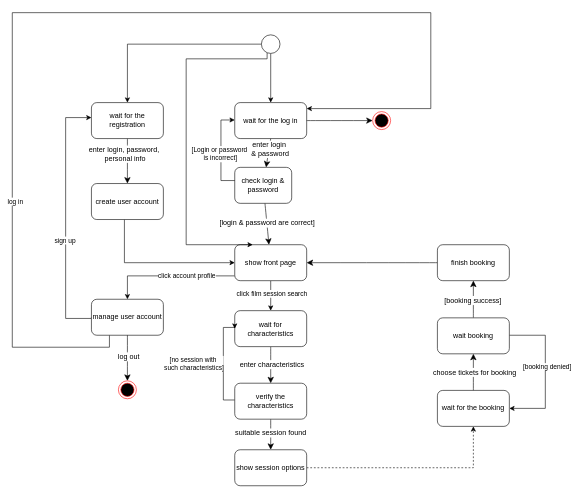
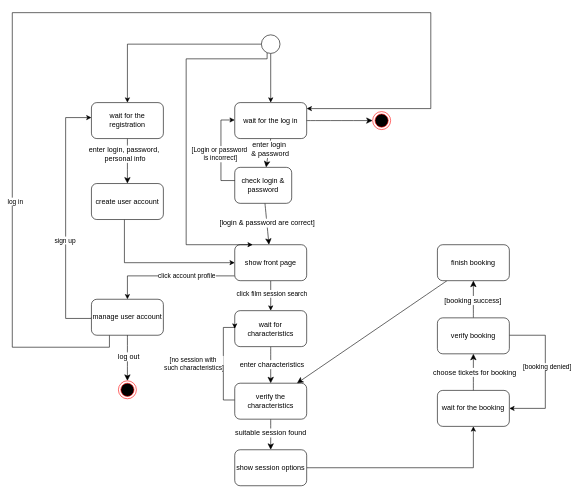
(313, 263) -> (371, 332)
(474, 336) -> (474, 336)
(408, 468) -> (408, 468)
